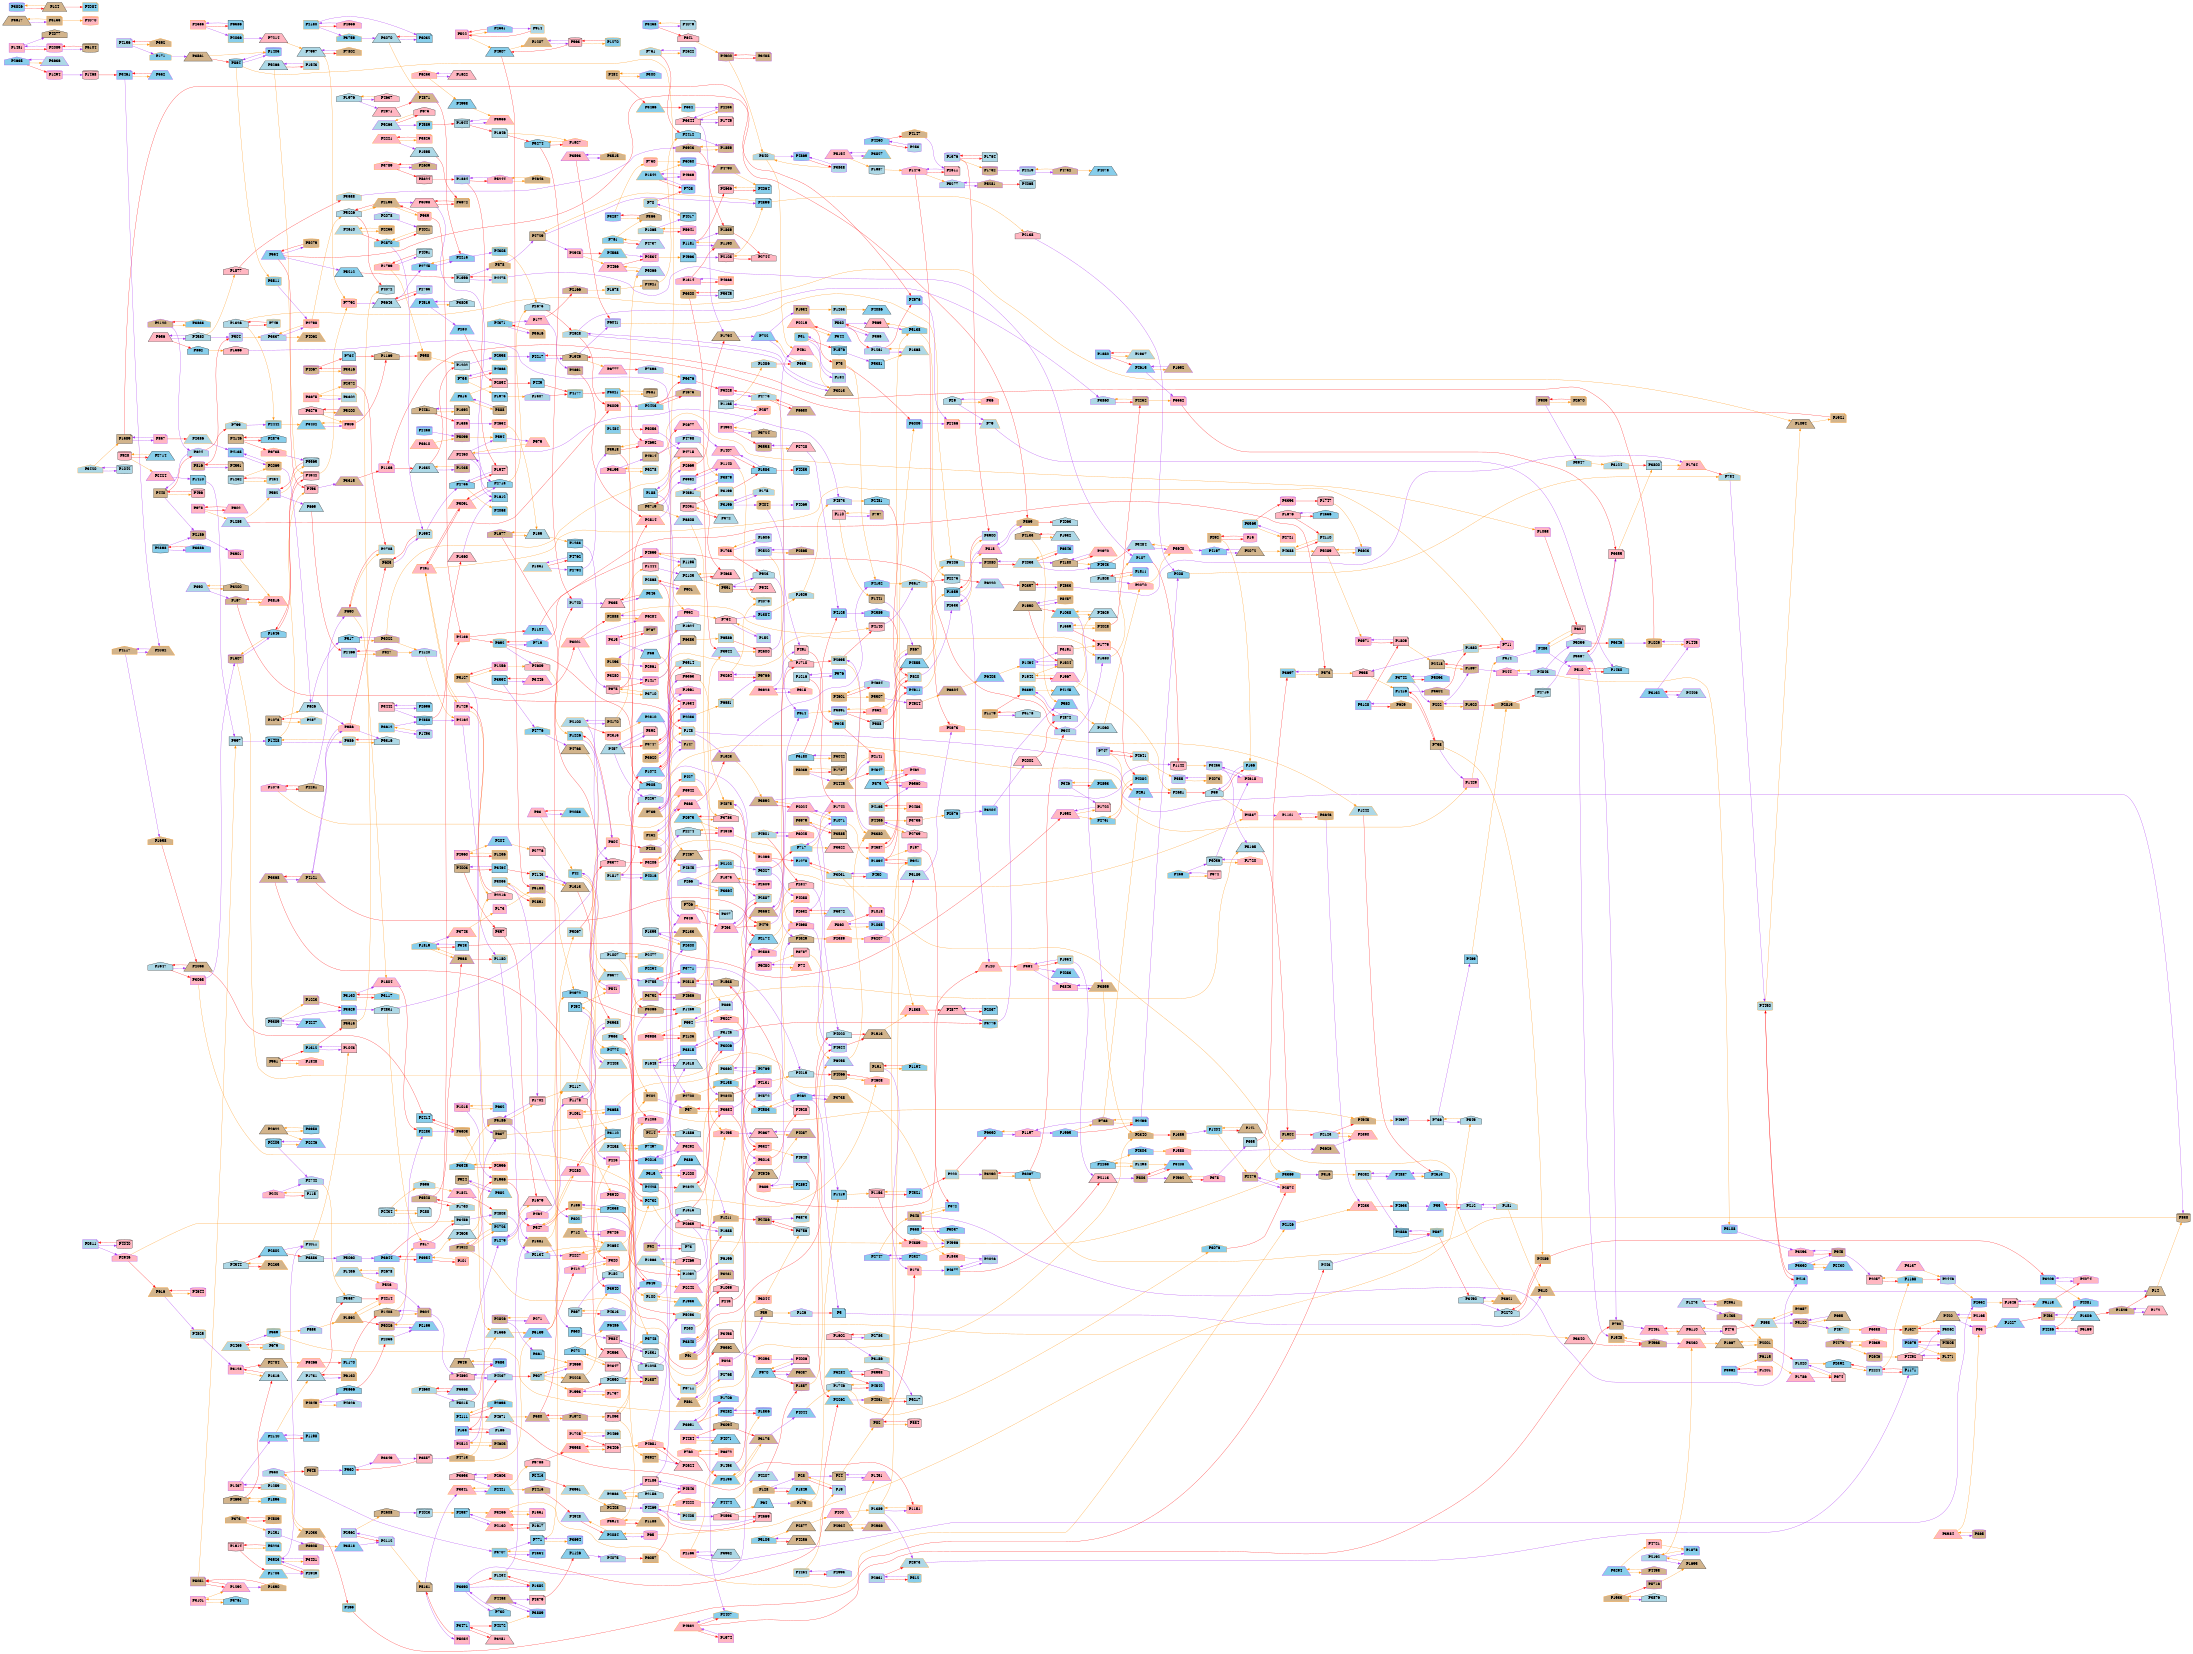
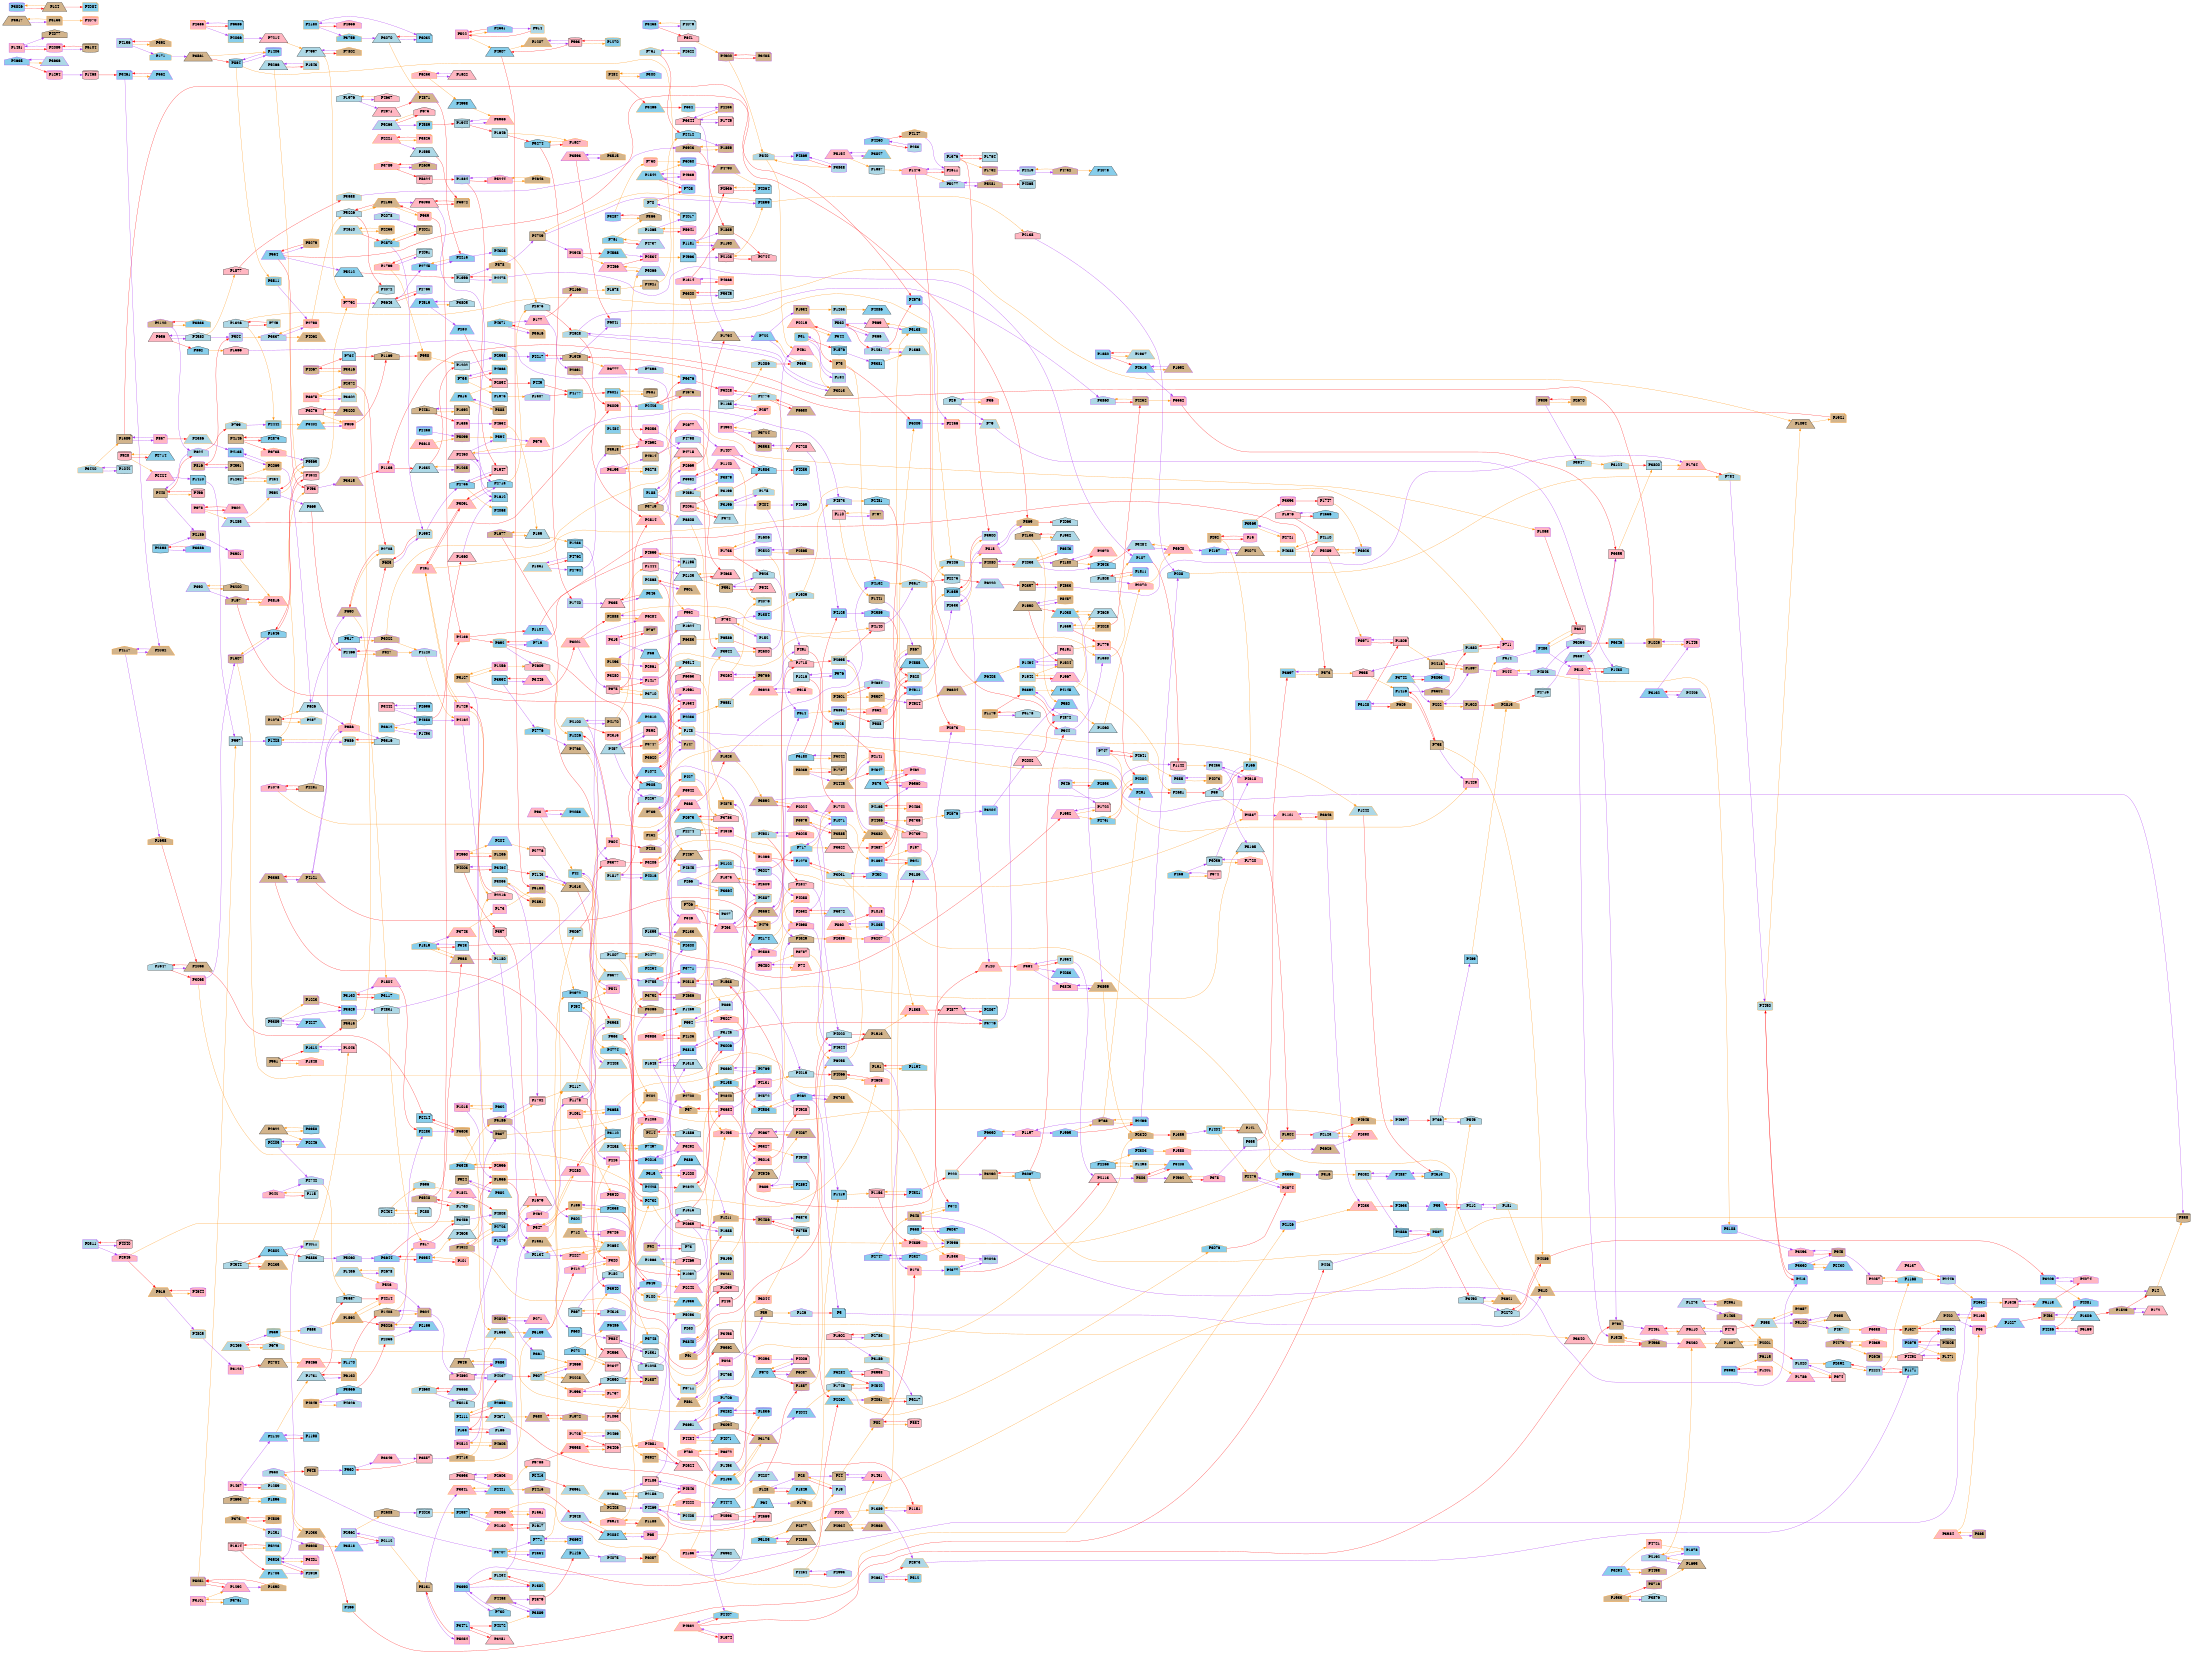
(482, 670) -> (482, 670)
(556, 1011) -> none
(274, 1376) -> none
